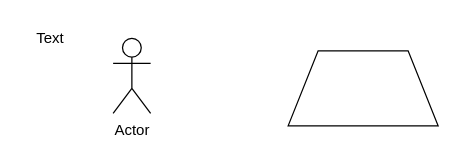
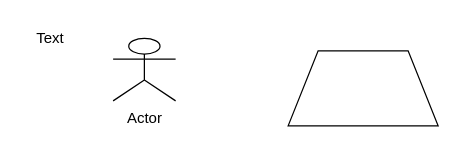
(132, 76) -> (144, 69)
